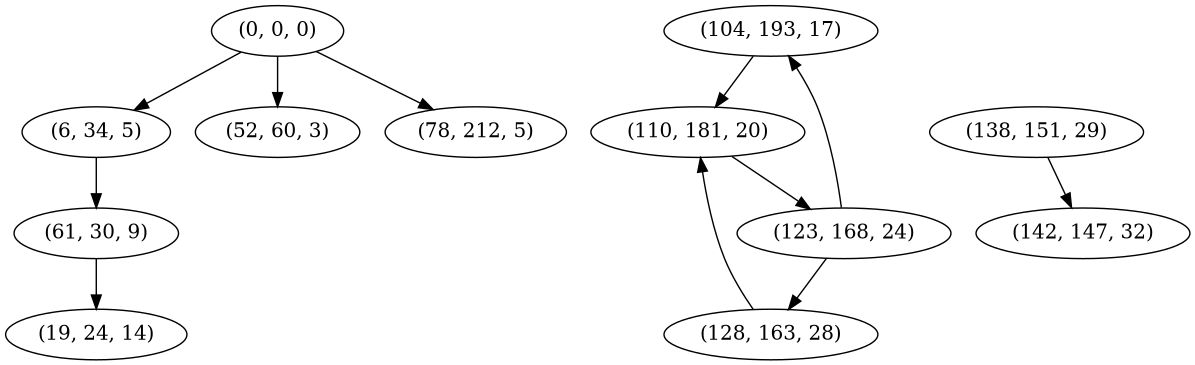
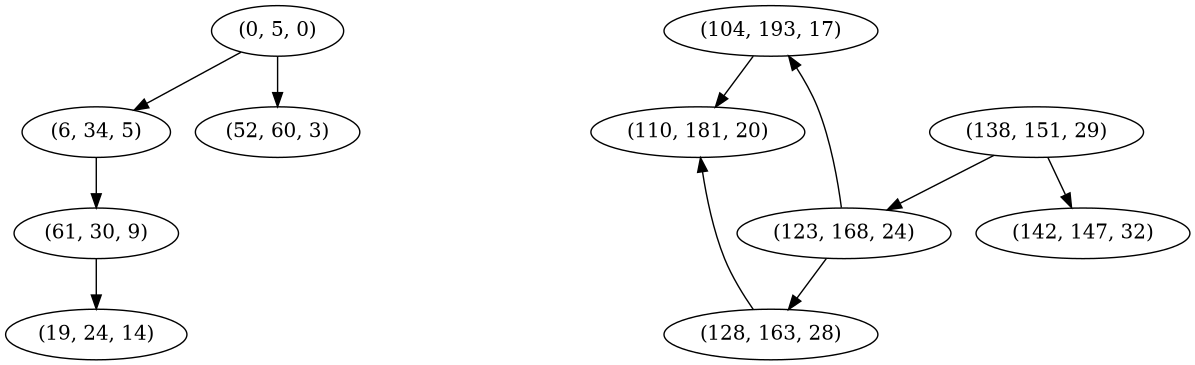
(278, 31) -> (278, 31)
(476, 132) -> none
(765, 179) -> (947, 179)
